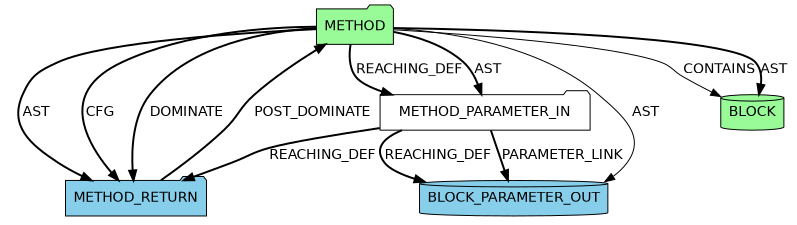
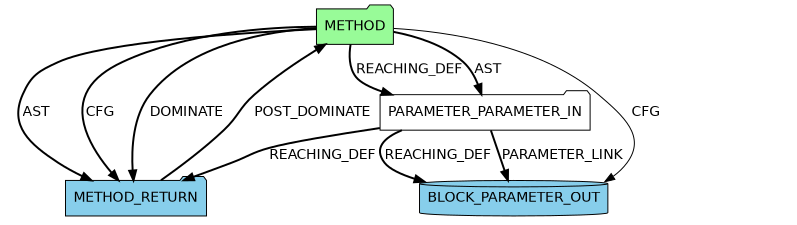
(485, 112) -> (485, 112)
(646, 112) -> (646, 112)
(752, 112) -> none
